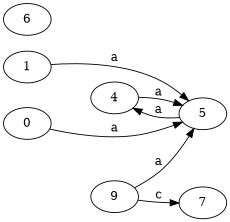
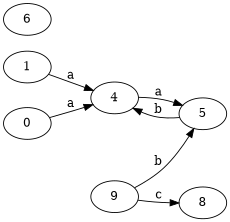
(120, 67) -> (67, 81)
(159, 110) -> (159, 110)
(112, 137) -> (67, 113)
(159, 162) -> (159, 162)
(203, 203) -> (203, 203)
